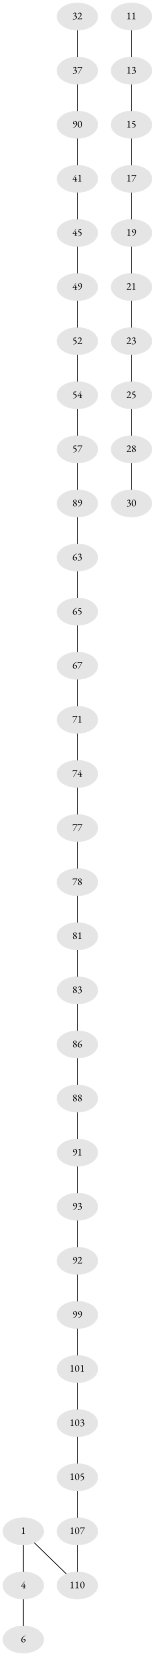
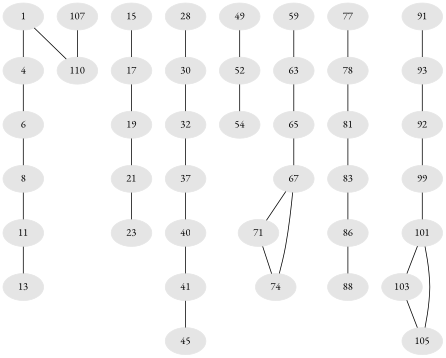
(131, 98) -> none
none -> (186, 98)
(77, 125) -> (186, 233)
none -> (23, 179)
(77, 260) -> none
(131, 395) -> none
(77, 449) -> none
(77, 503) -> (294, 17)
(77, 801) -> (288, 233)
(77, 1126) -> none
(77, 1504) -> (430, 287)
